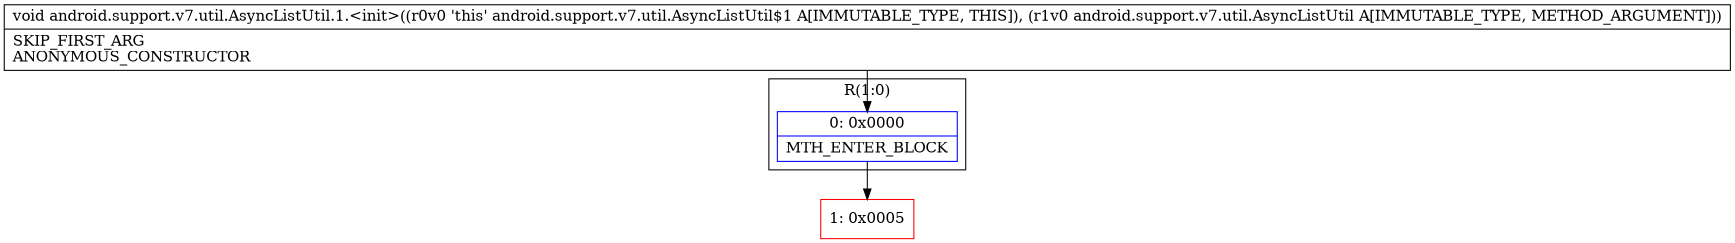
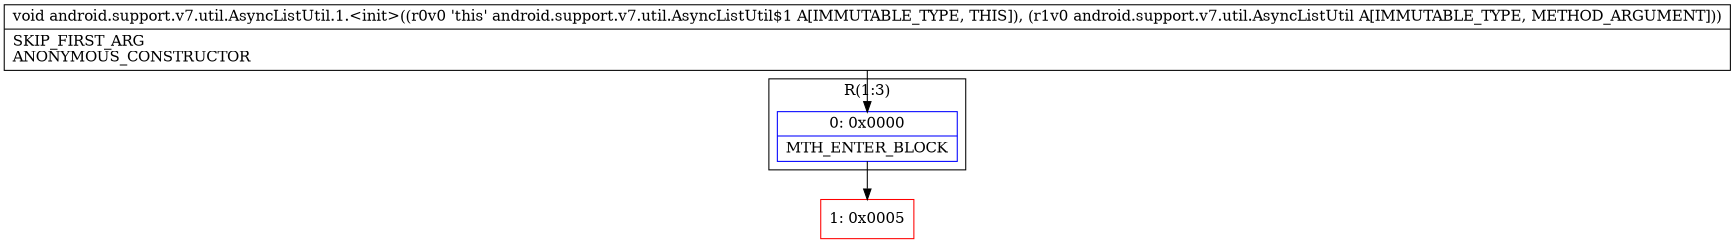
(867, 91) -> (867, 91)
